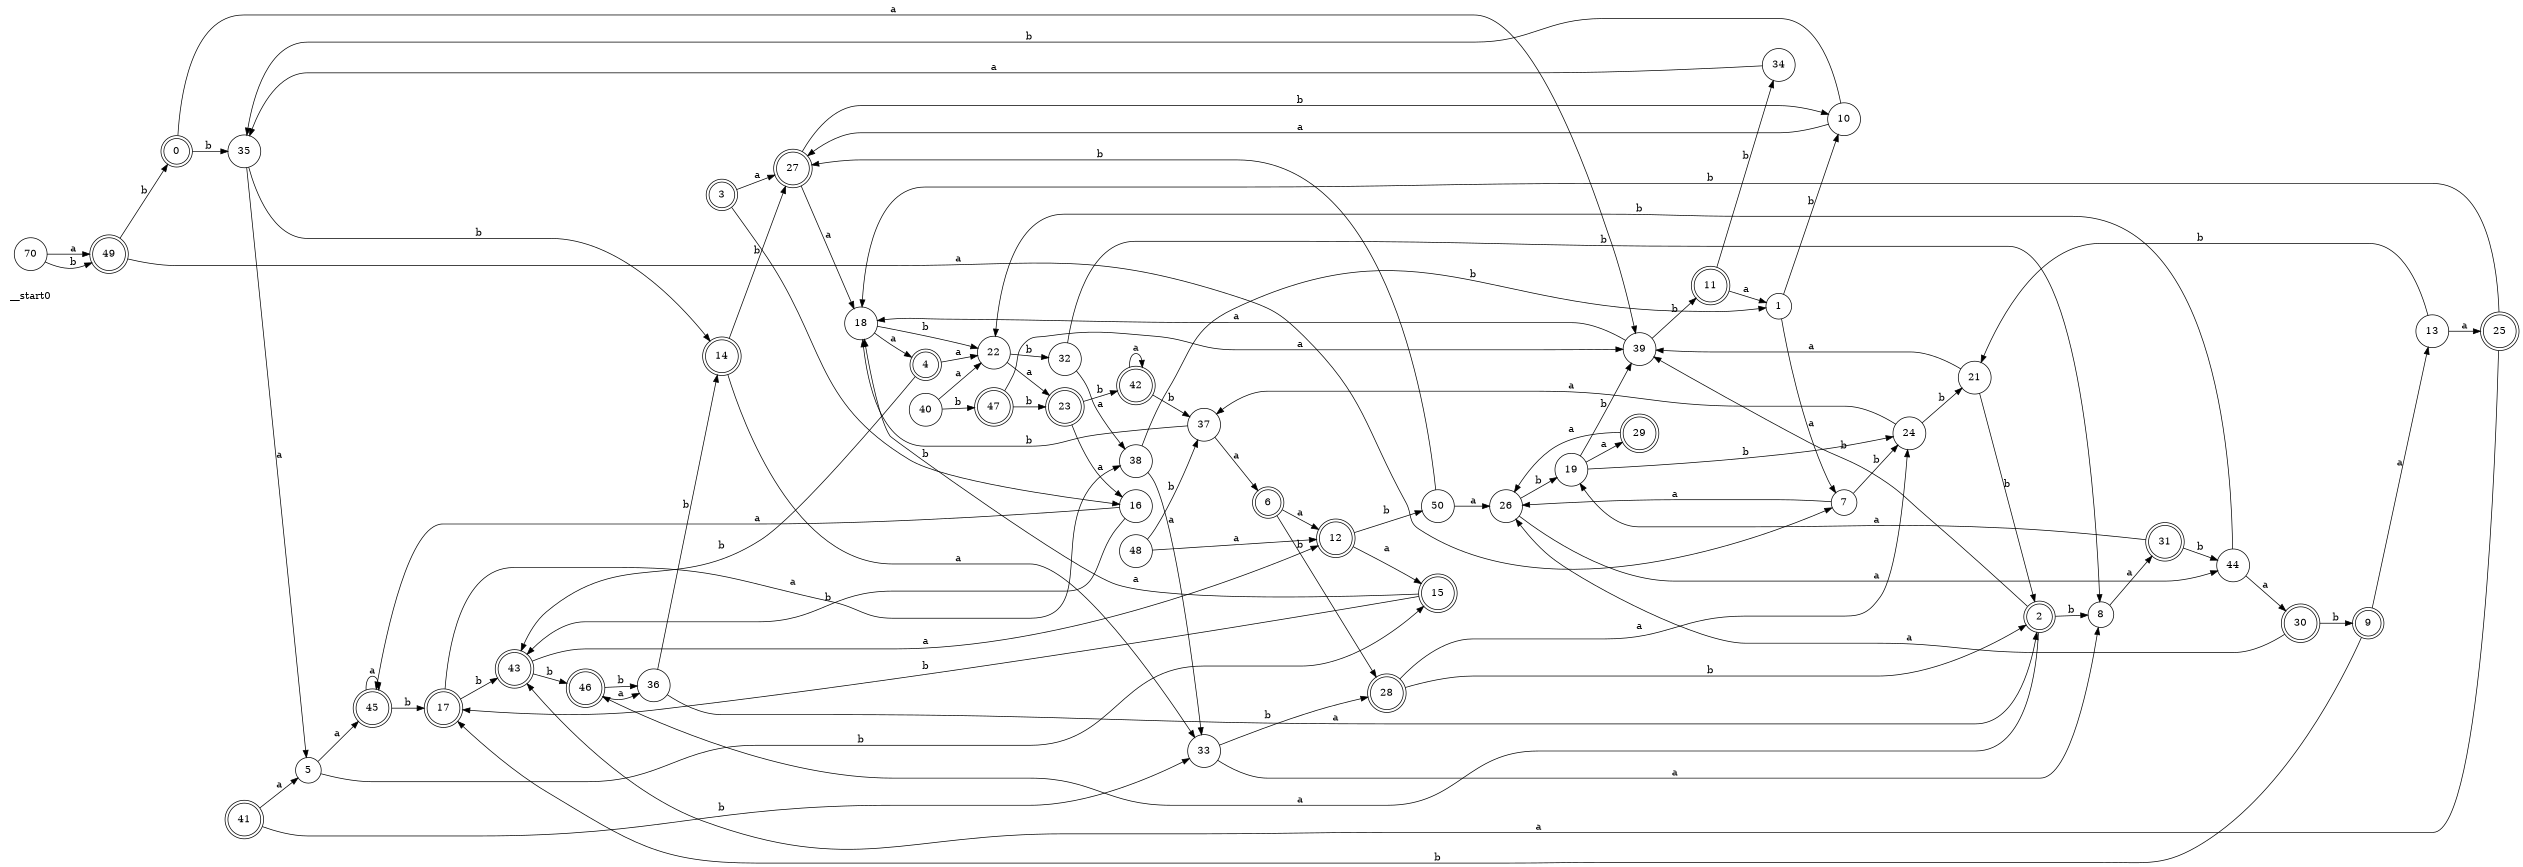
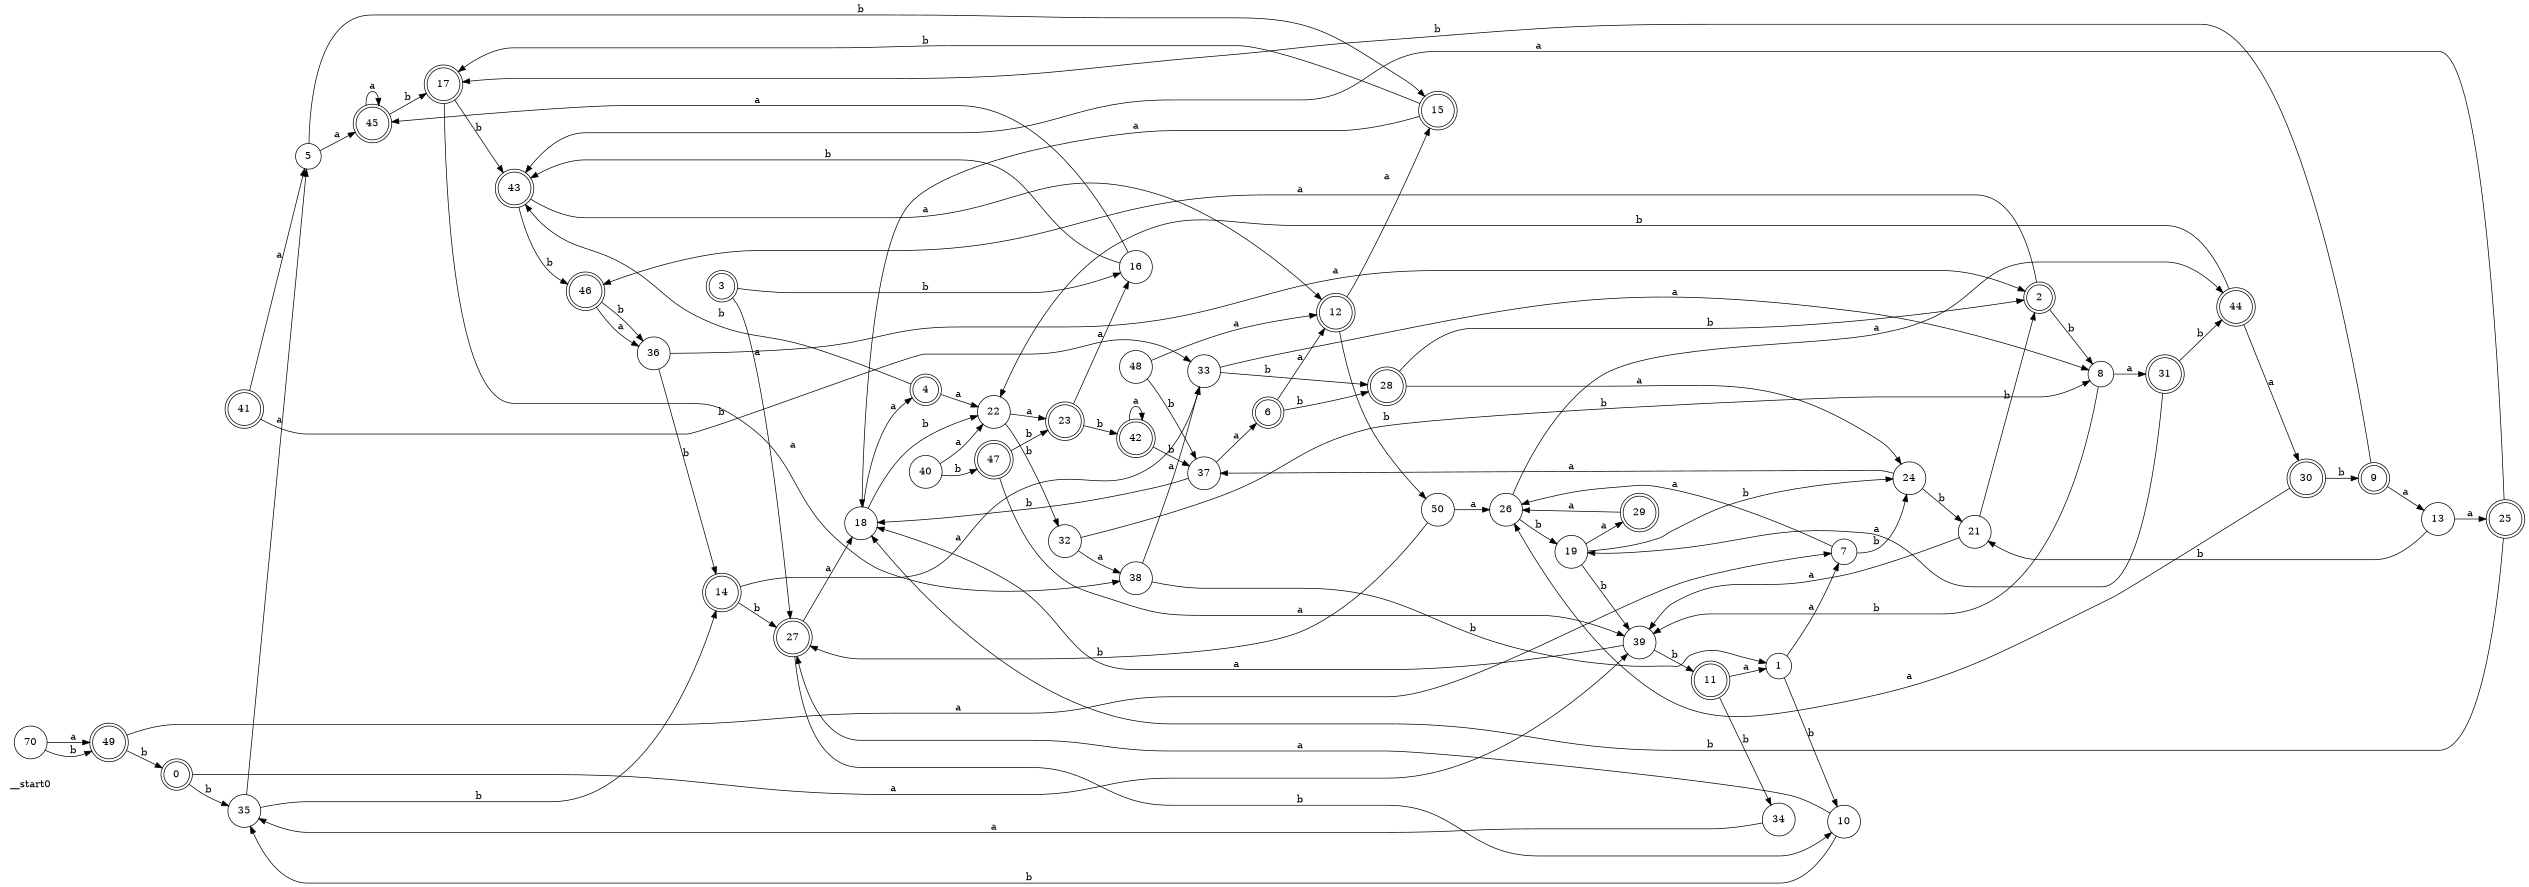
(1857, 465) -> (1948, 613)
(2233, 565) -> (2236, 307)
